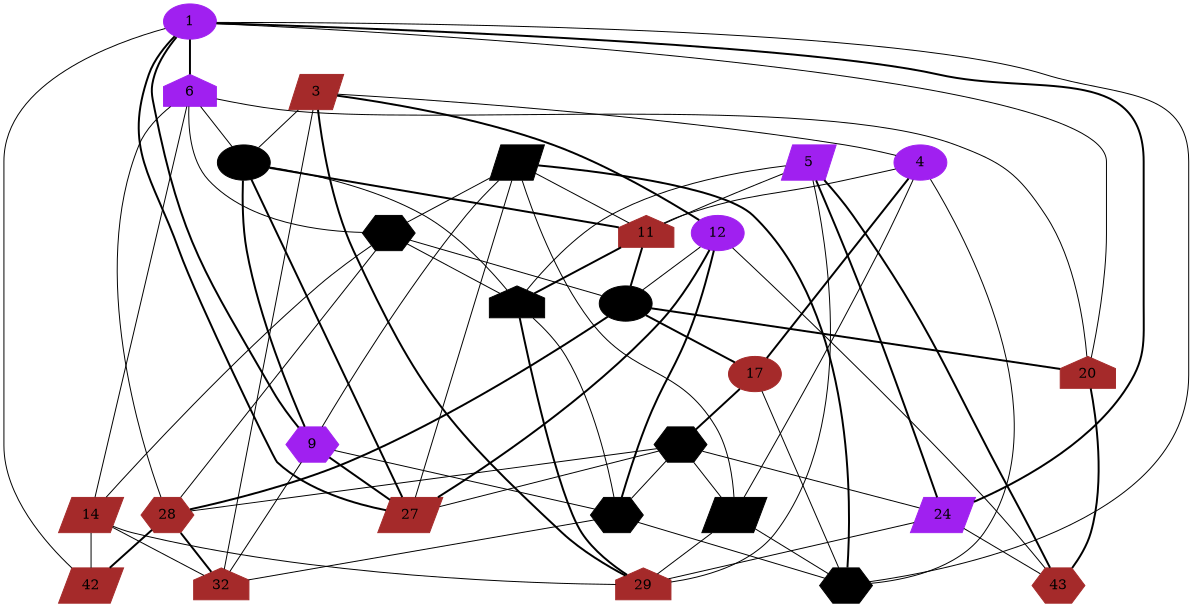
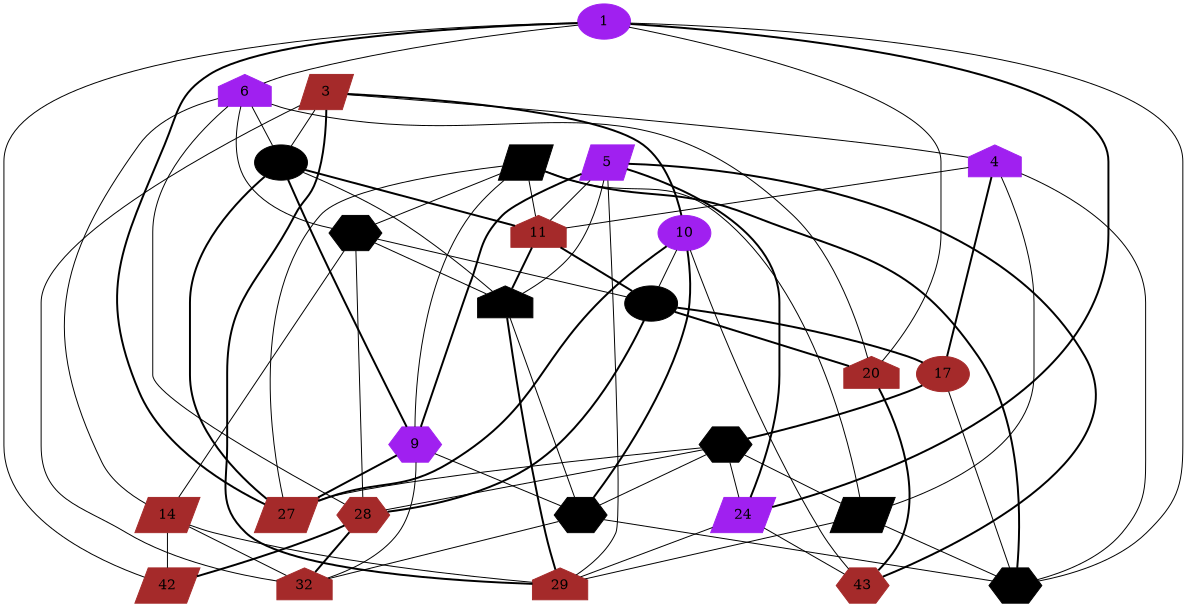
(190, 57) -> (420, 47)
(920, 163) -> (995, 163)
(718, 233) -> (684, 233)
(192, 241) -> (475, 269)
